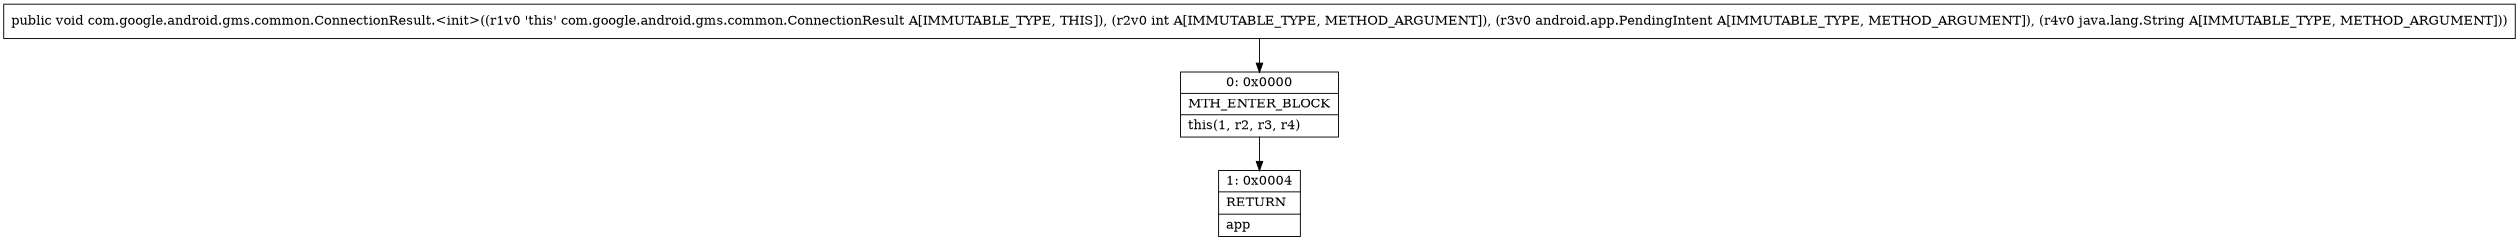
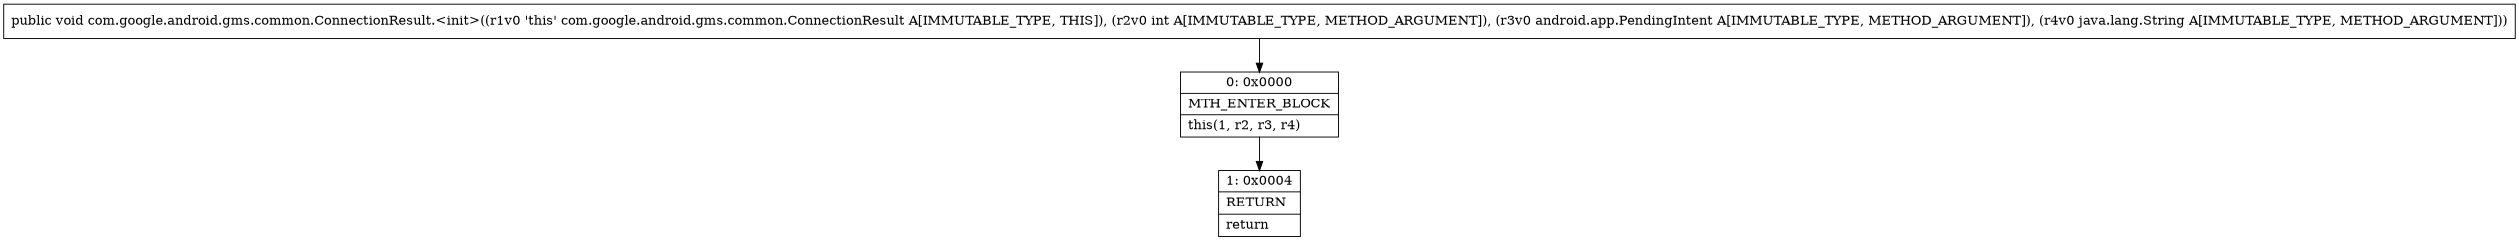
(1239, 225) -> (1247, 225)
